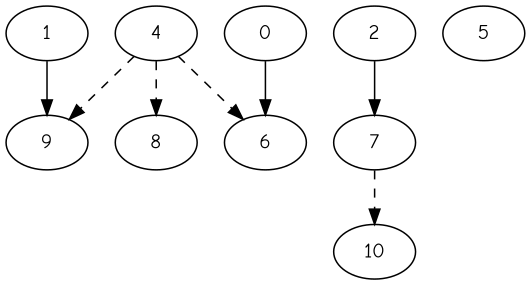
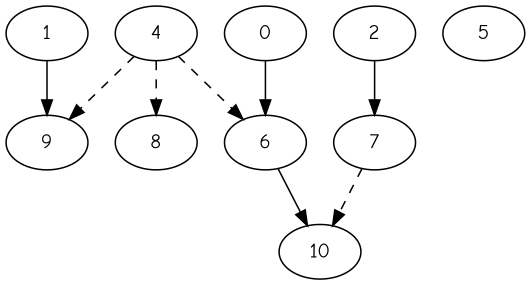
none -> (289, 190)
